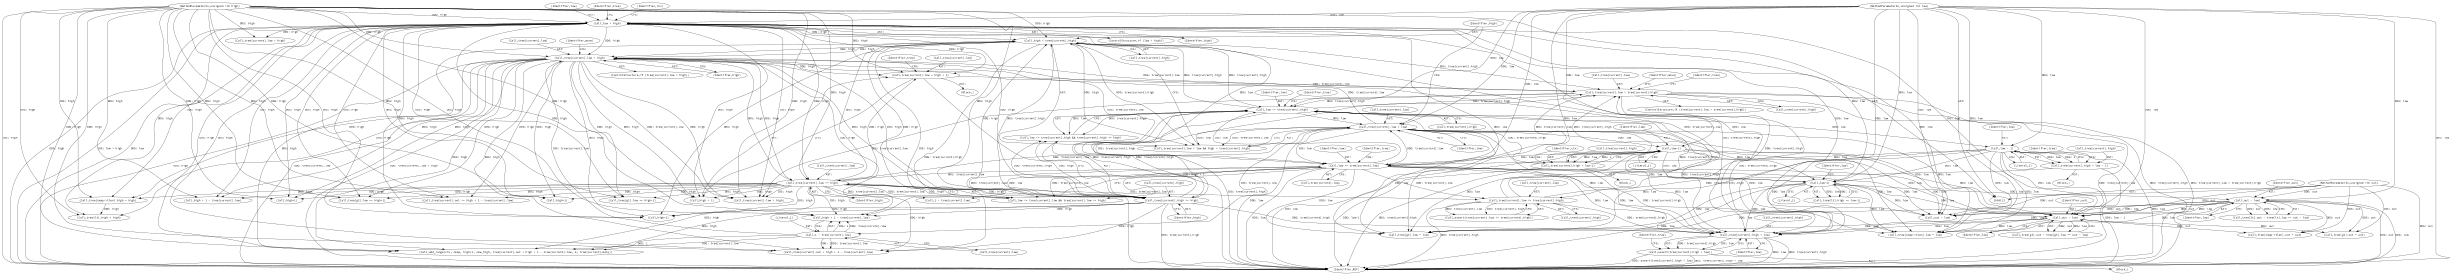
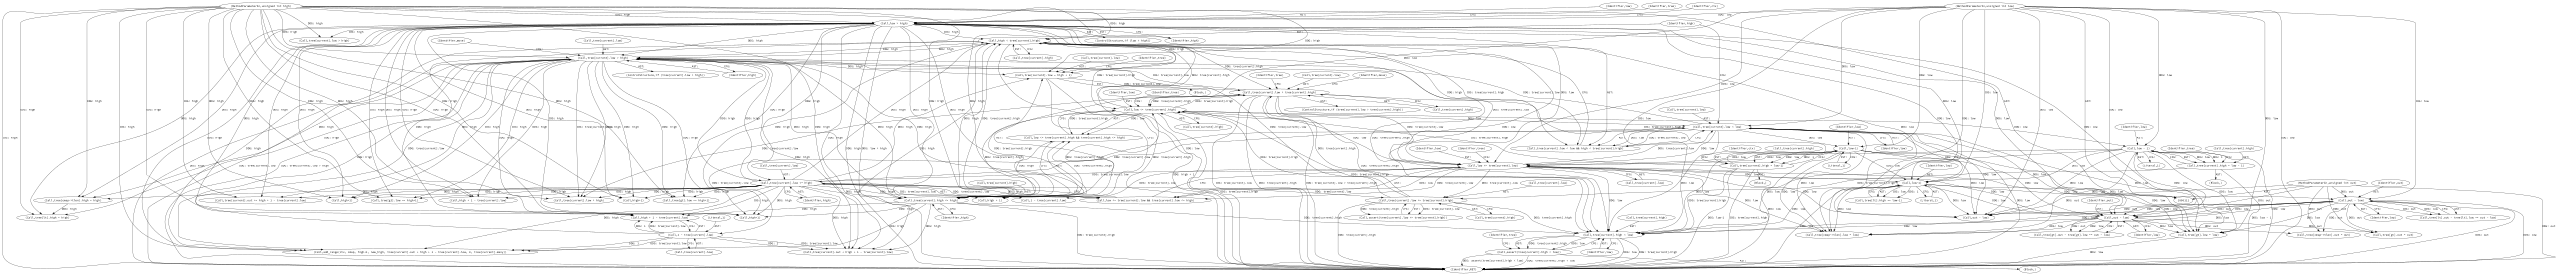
(622, 11) -> none
(1246, 230) -> (1833, 267)
